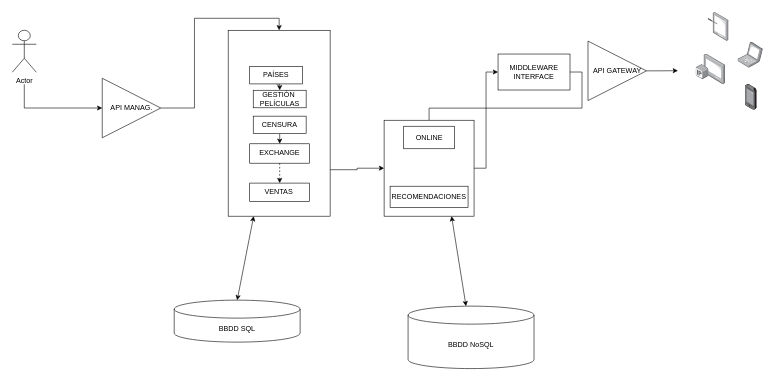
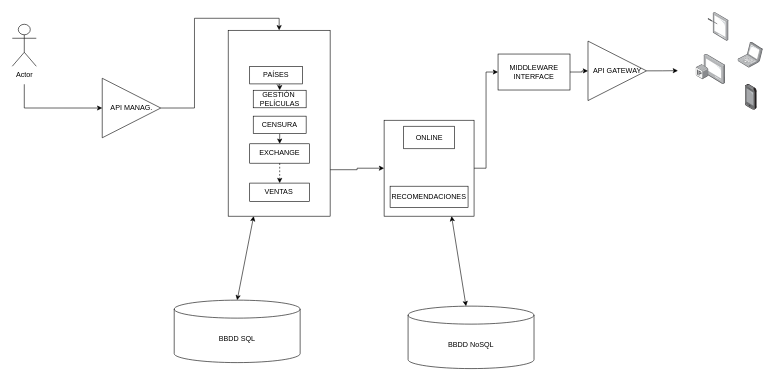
(24, 51) -> (24, 45)
(429, 108) -> (582, 71)
(237, 321) -> (237, 332)
